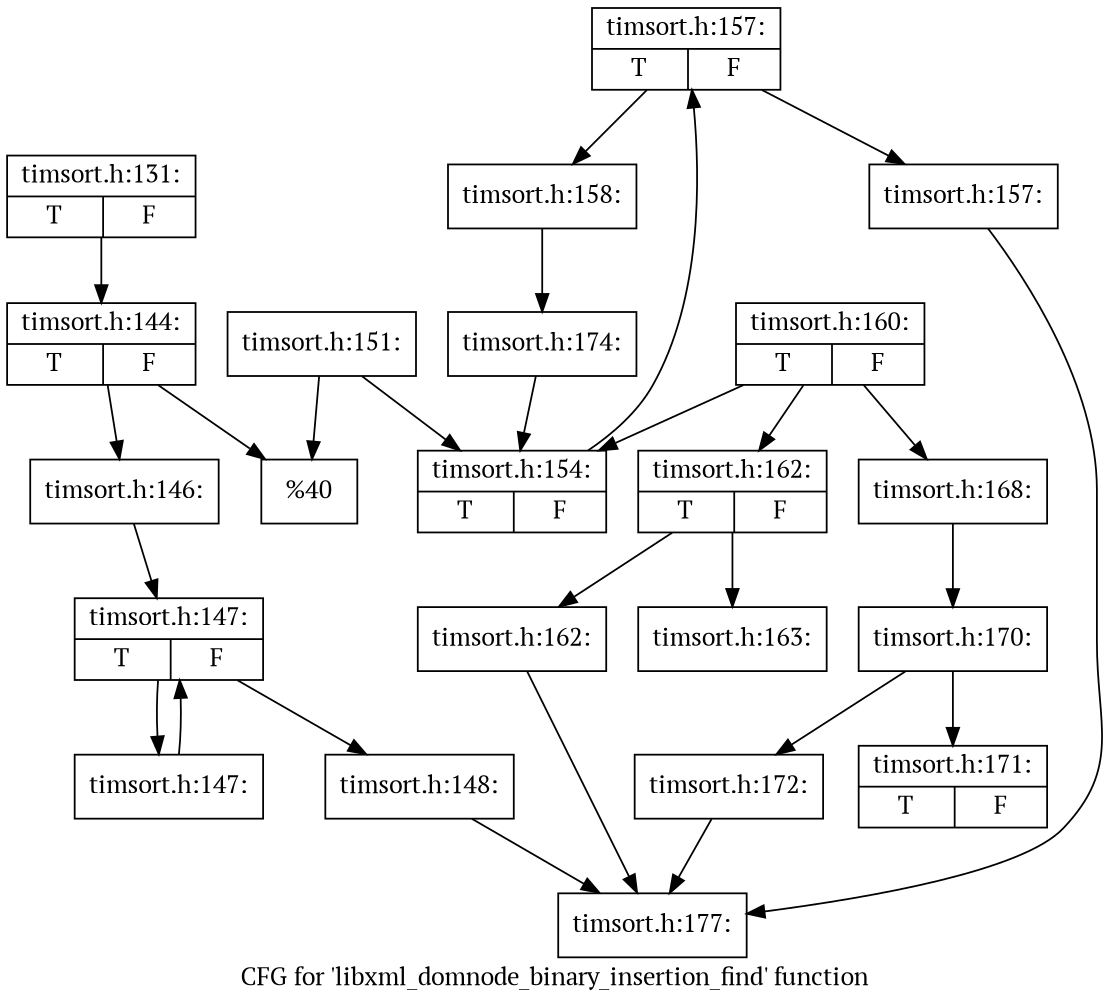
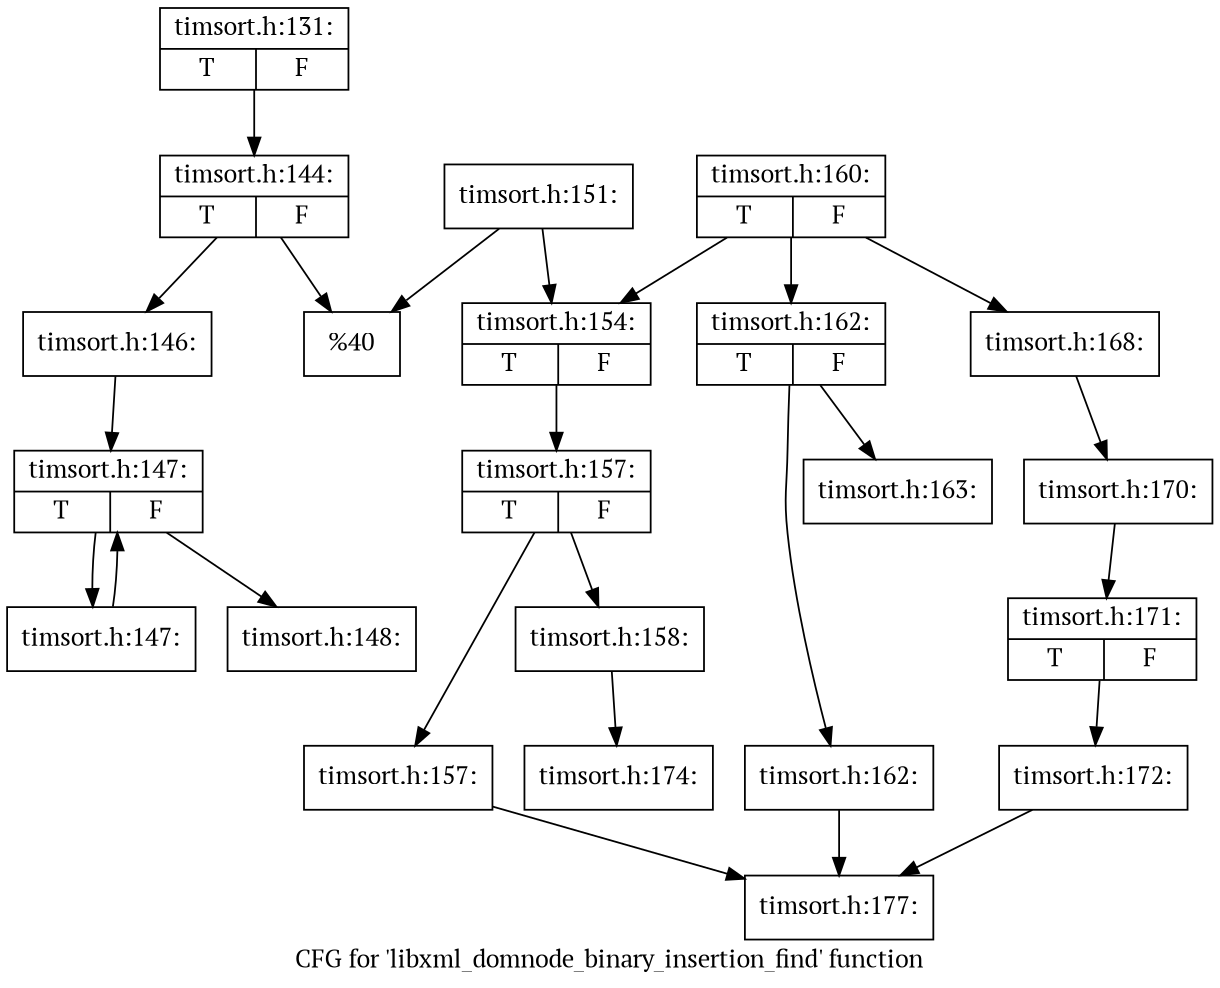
(530, 405) -> none
(849, 708) -> (1098, 704)
(528, 851) -> none
